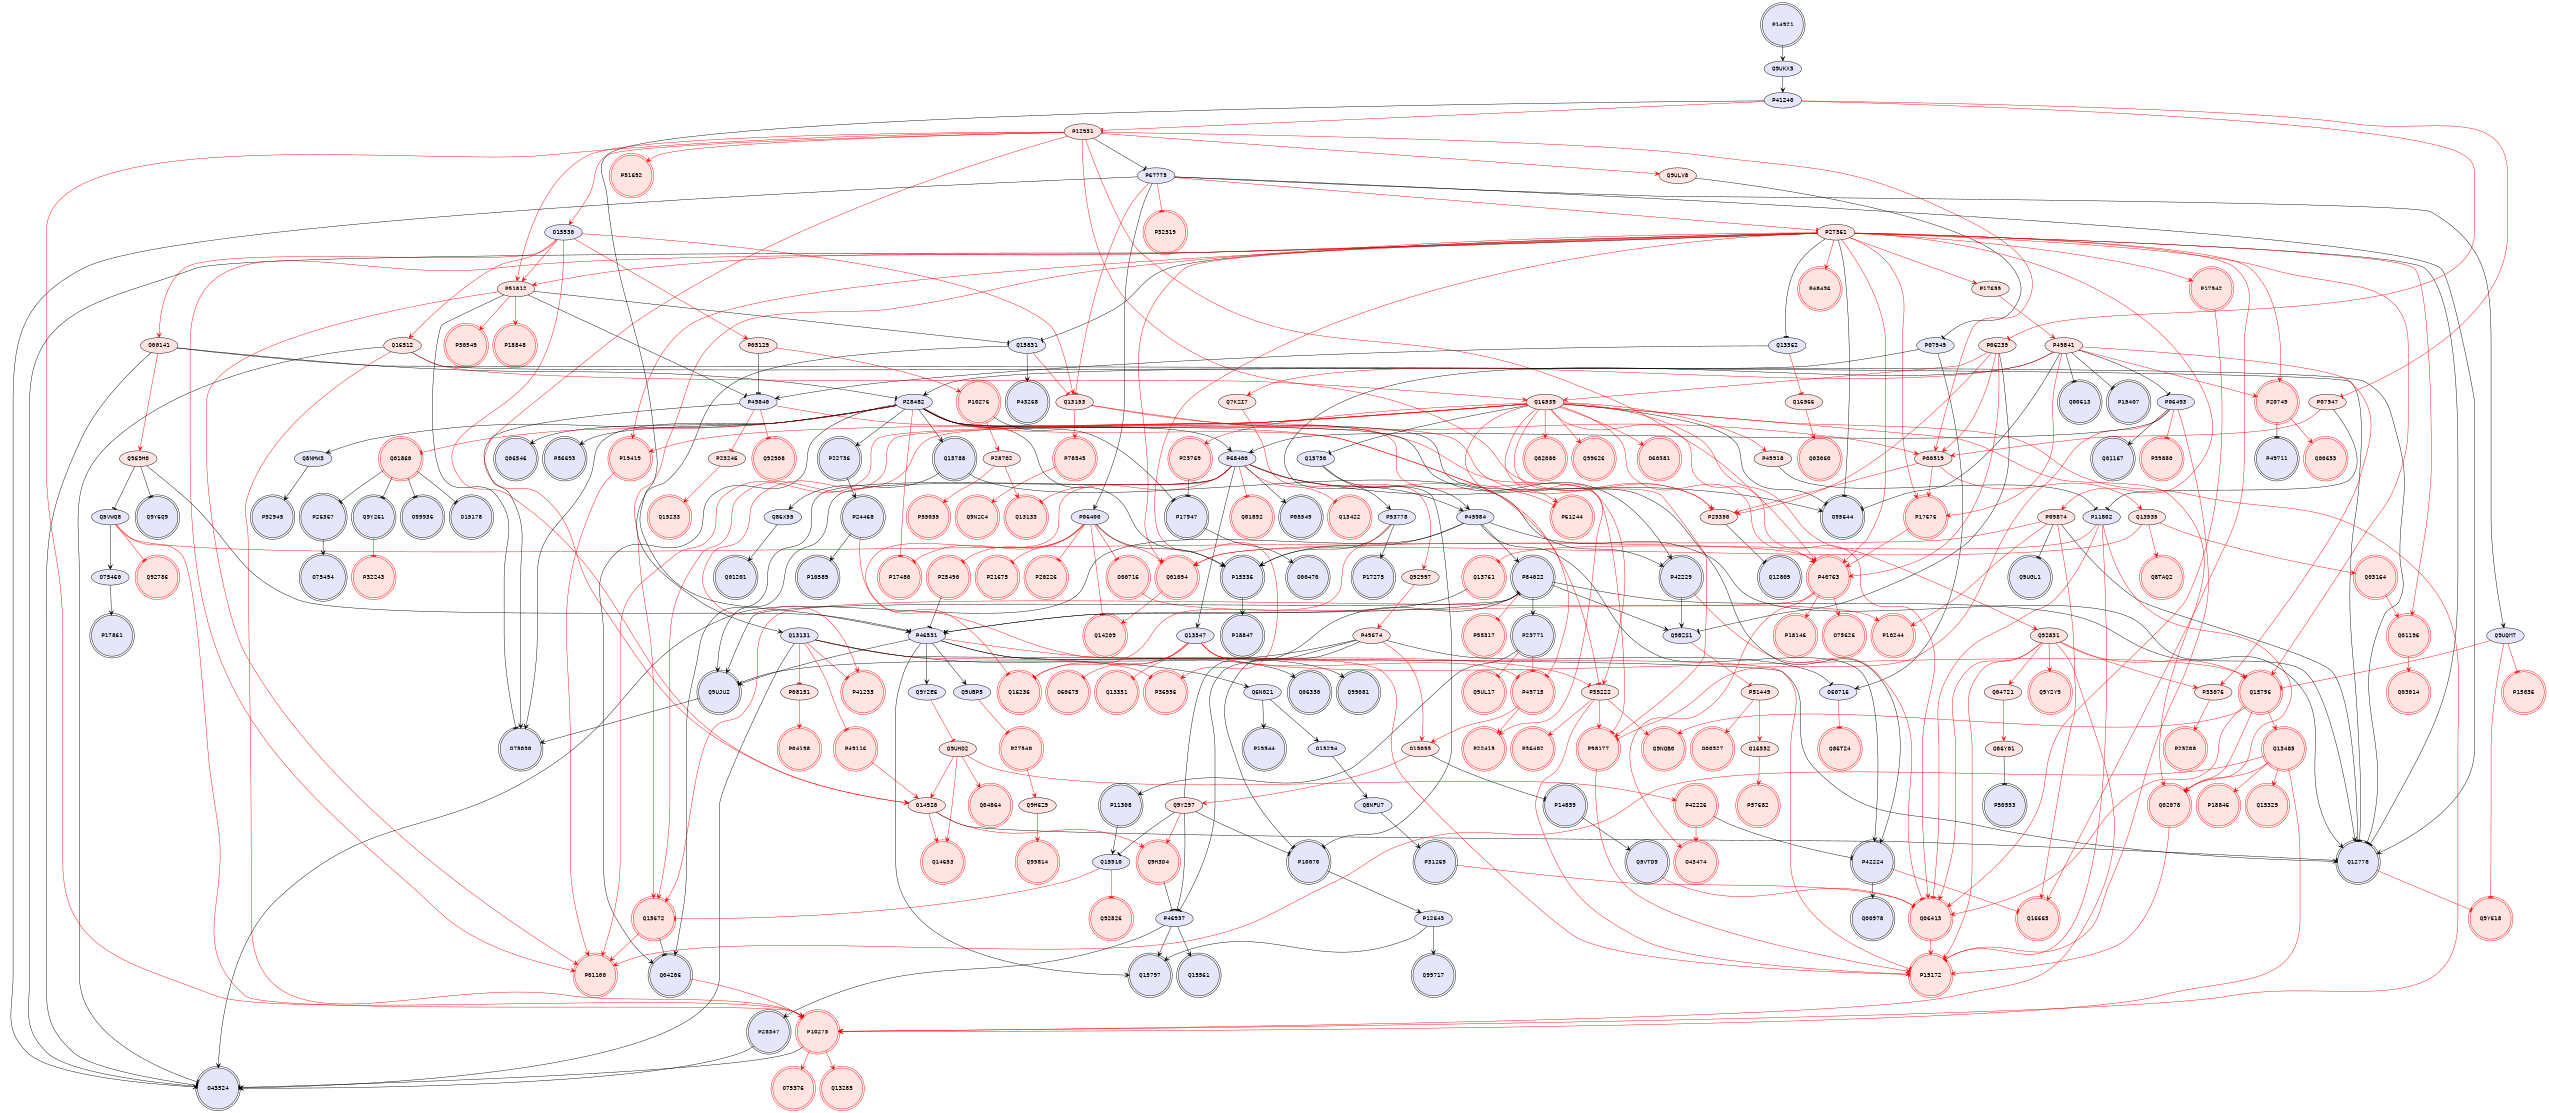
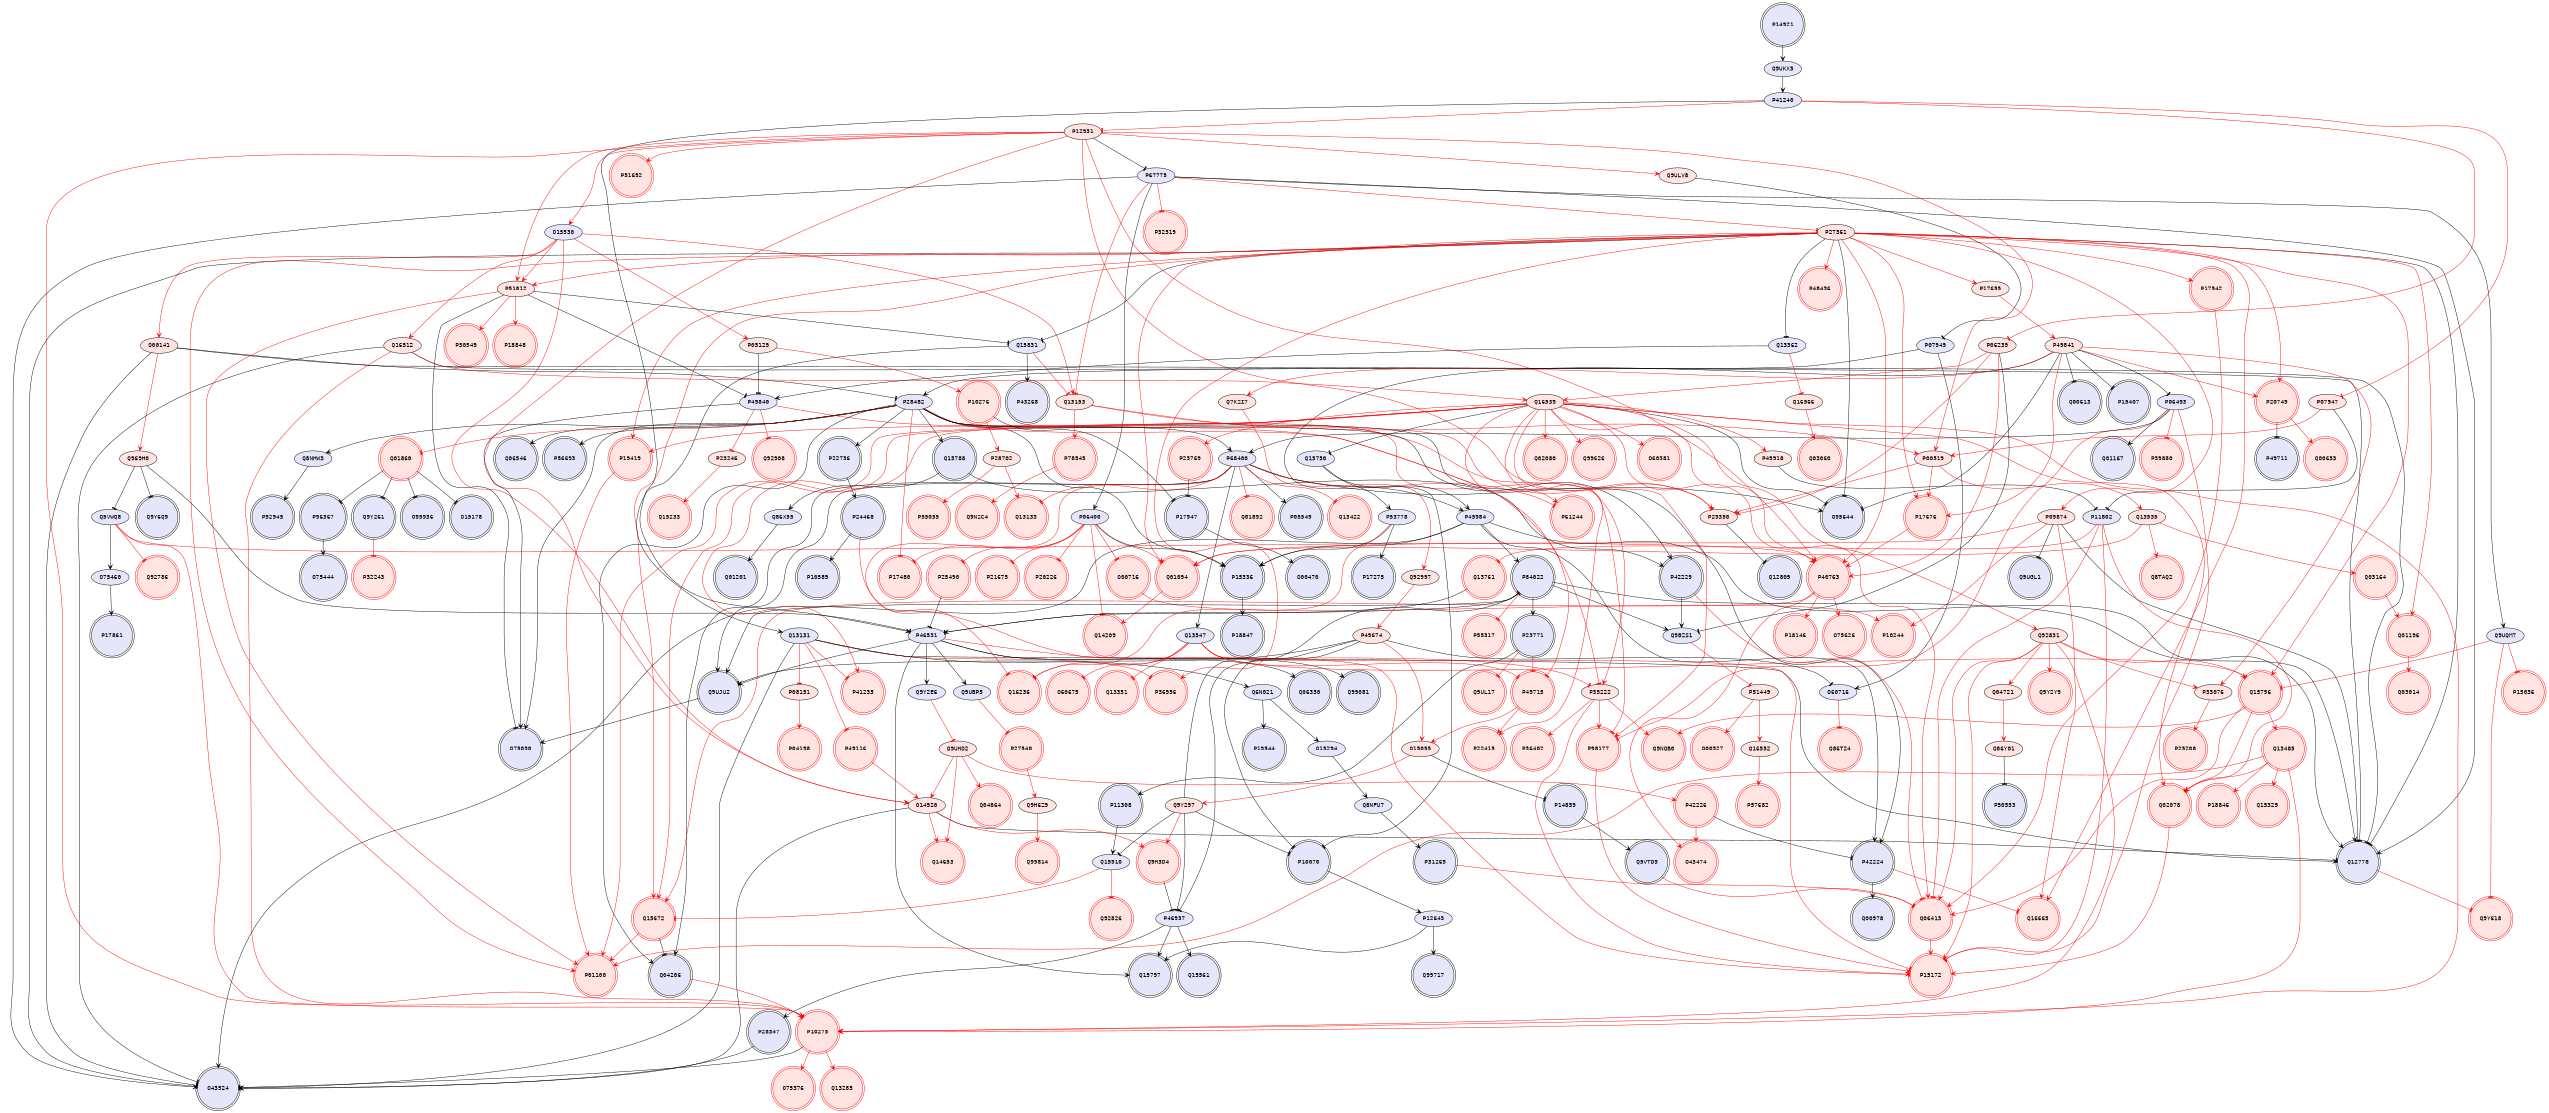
(1979, 406) -> none
(323, 517) -> (323, 517)
(323, 577) -> (323, 577)
none -> (725, 1052)
